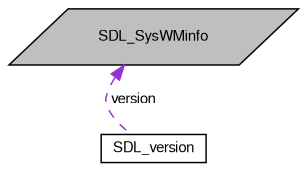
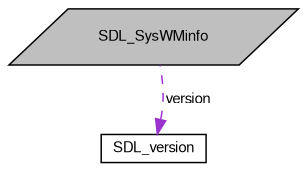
(109, 109) -> (163, 92)
